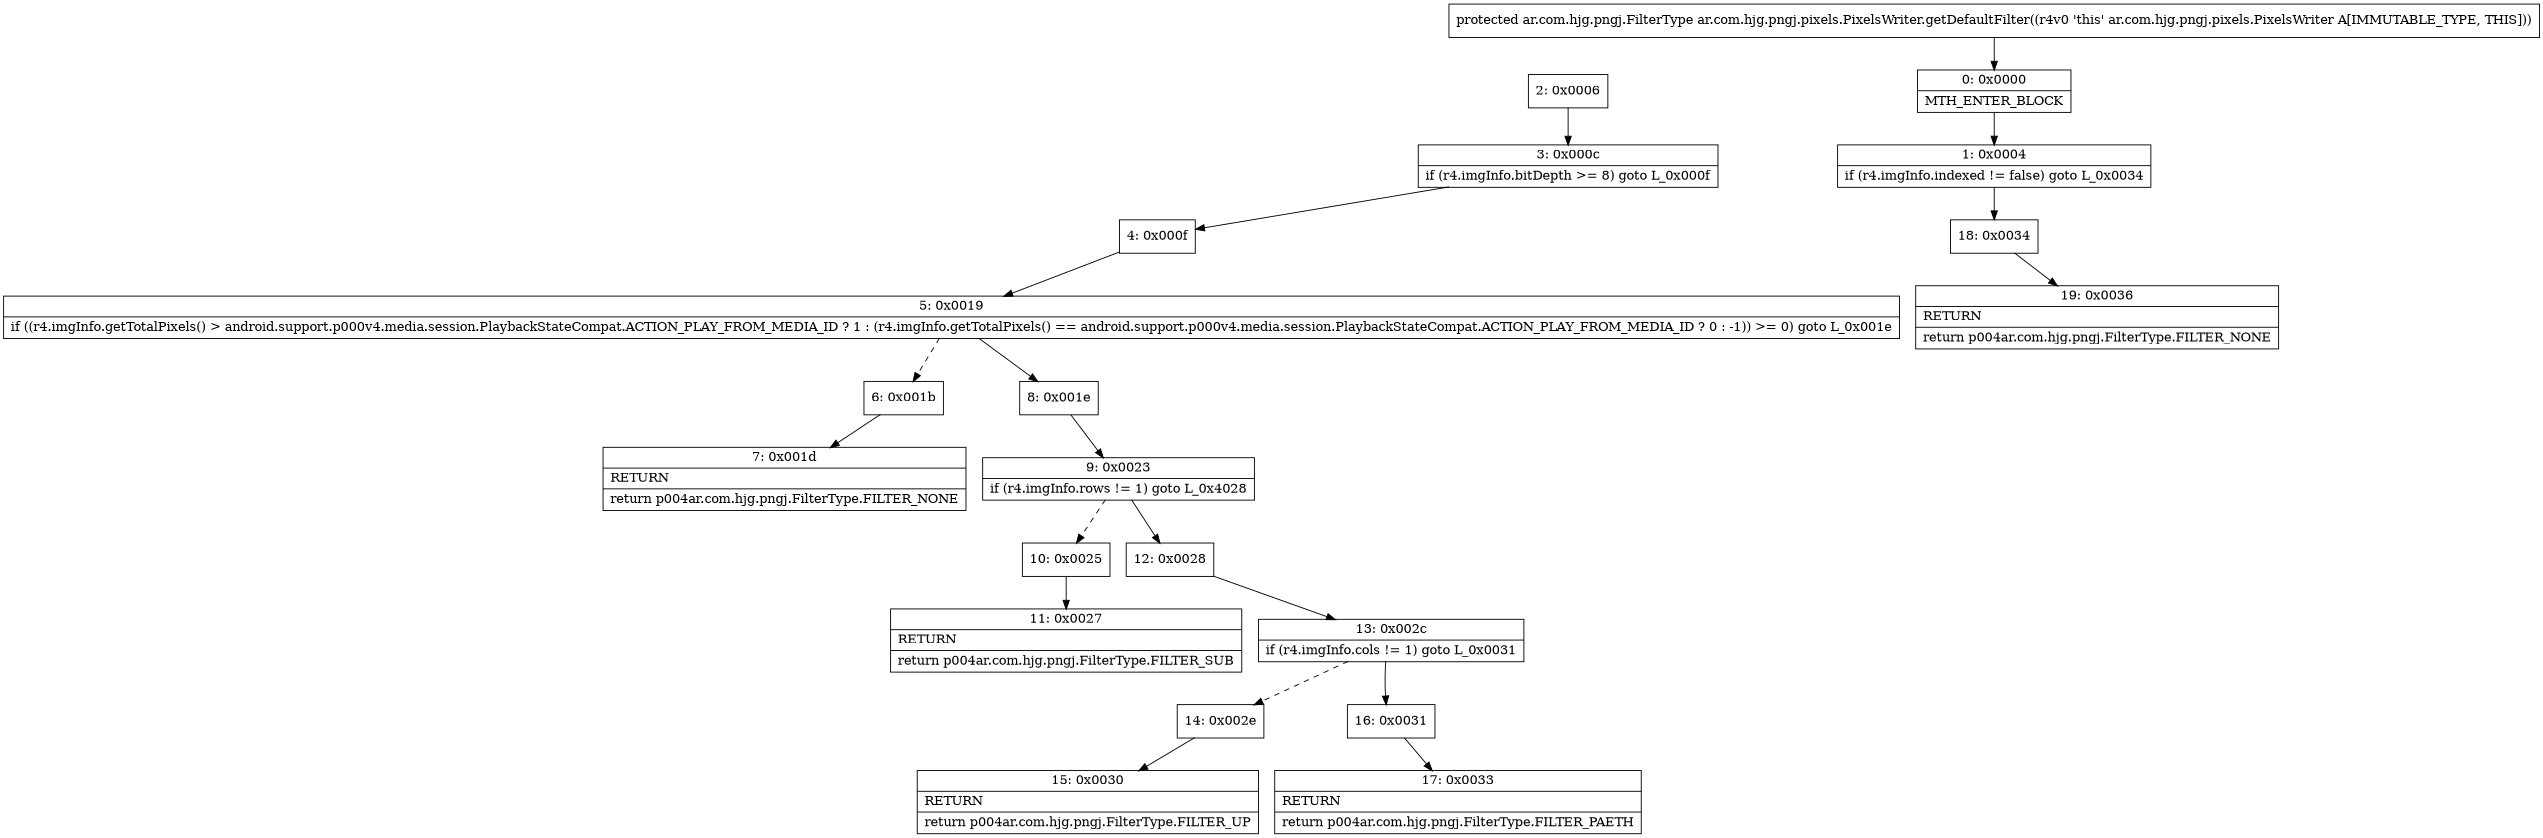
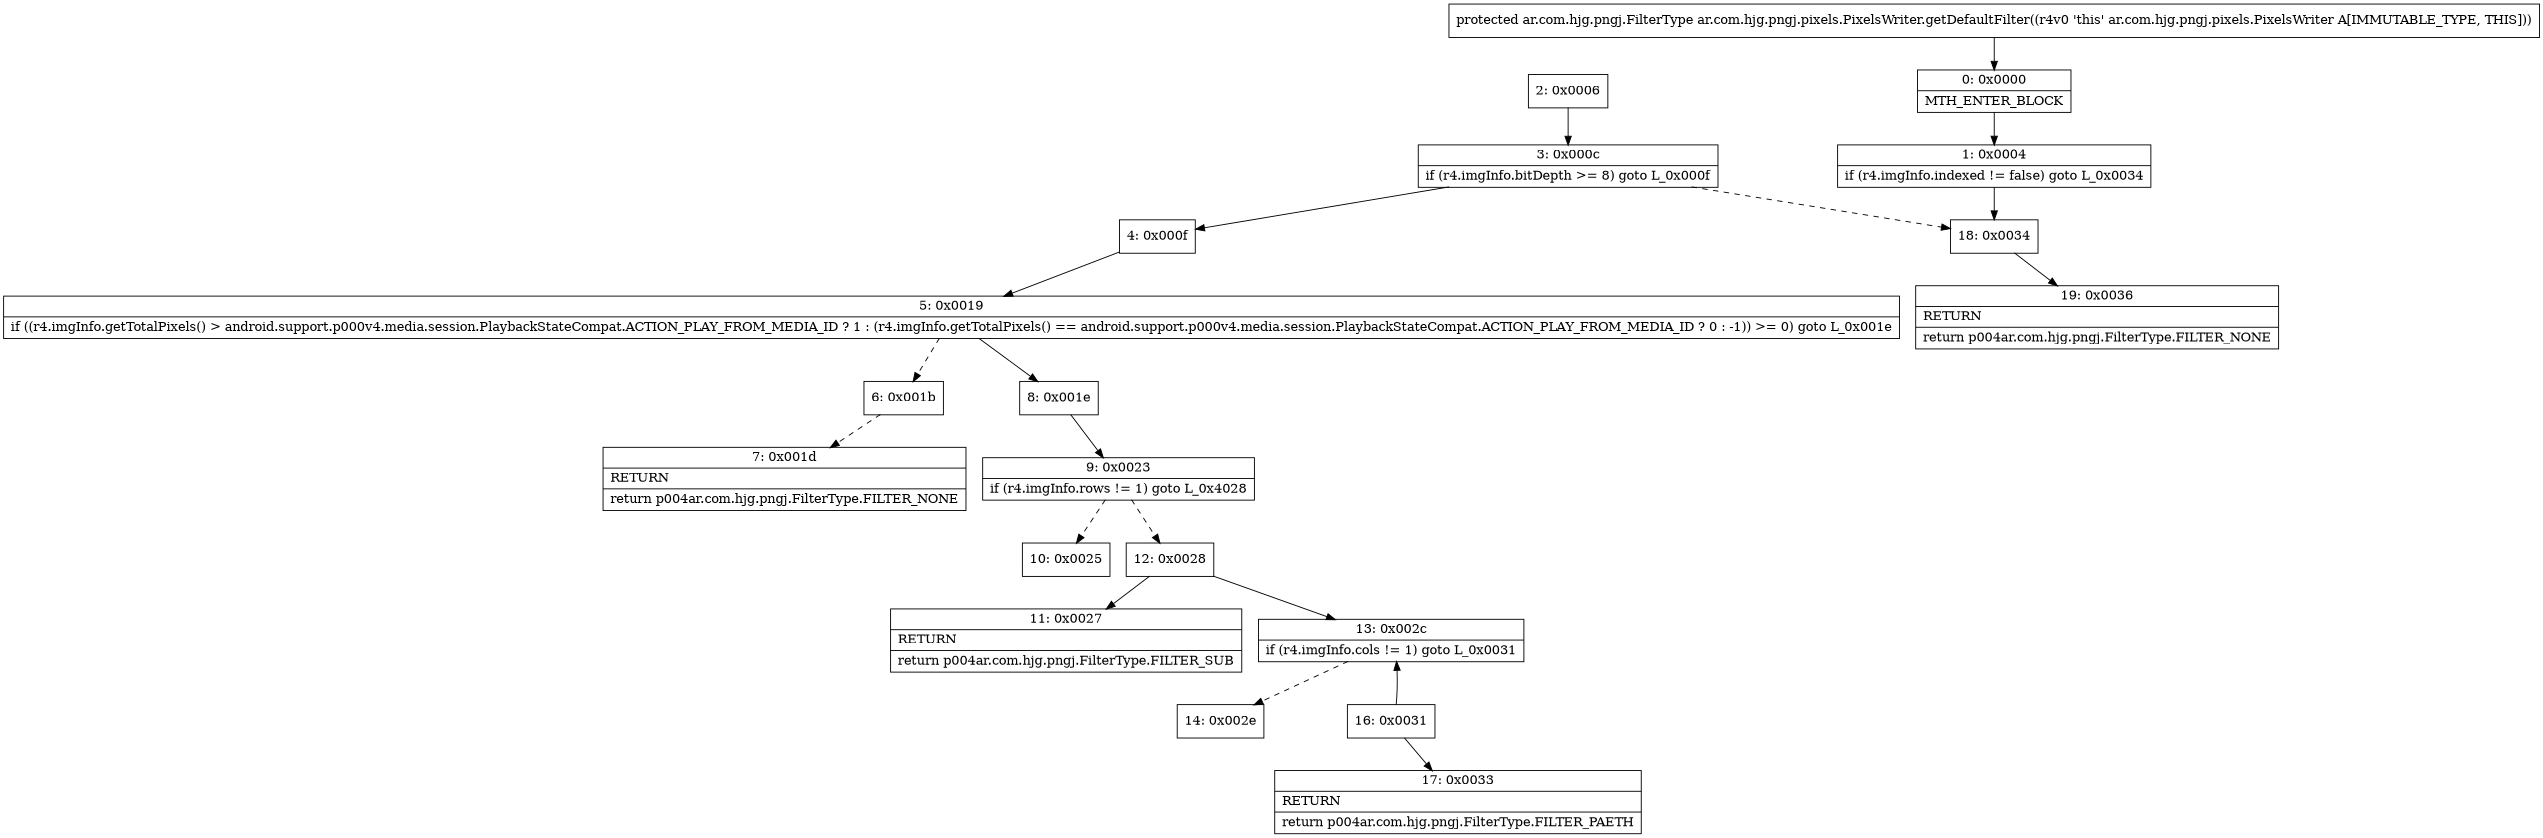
none -> (1816, 207)
(859, 429) -> (859, 429)
(1143, 518) -> (1143, 518)
(1066, 588) -> (1132, 590)
(1385, 679) -> (1397, 688)
(1088, 802) -> none
